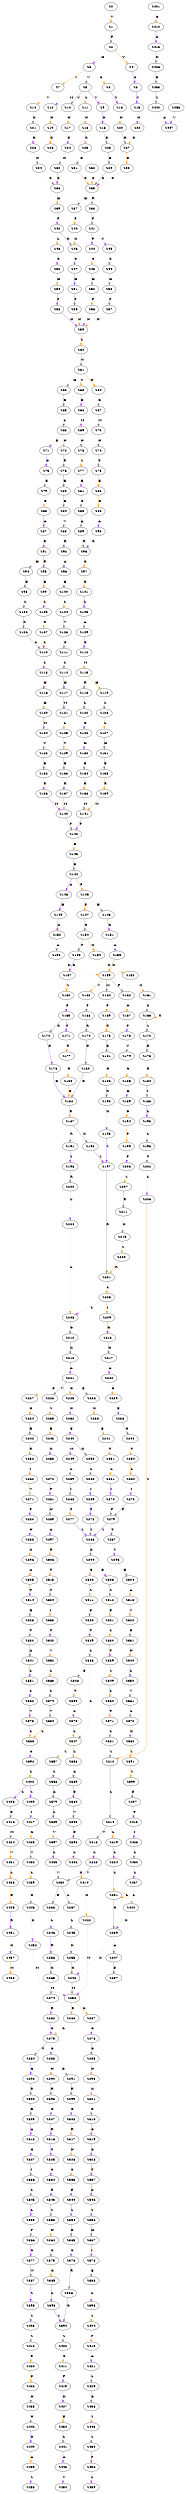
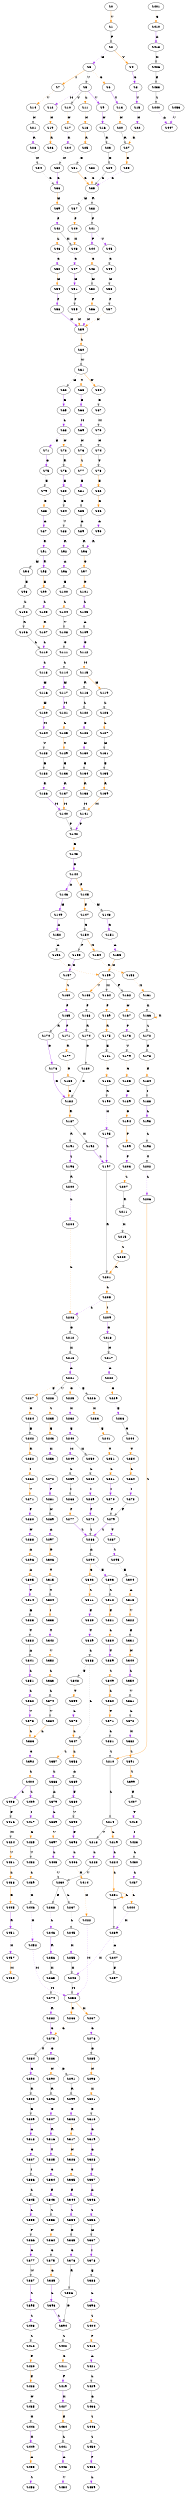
(34, 118) -> (35, 118)
